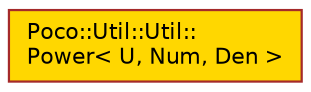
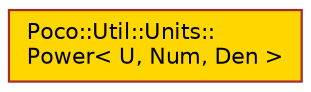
(155, 46) -> (155, 46)
